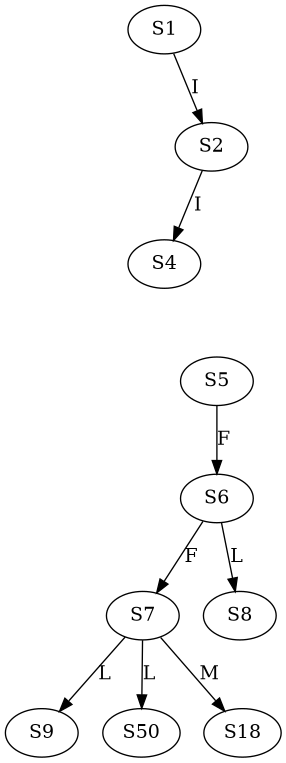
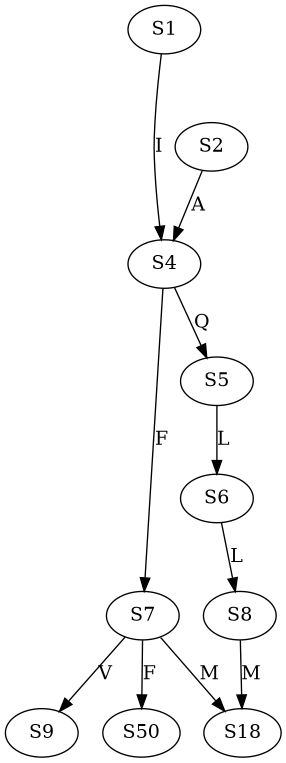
(185, 82) -> (154, 140)
(198, 205) -> (198, 205)
none -> (188, 317)
(224, 440) -> (224, 440)
(183, 551) -> (154, 433)
none -> (241, 668)
(105, 674) -> (105, 674)
(150, 674) -> (150, 674)
